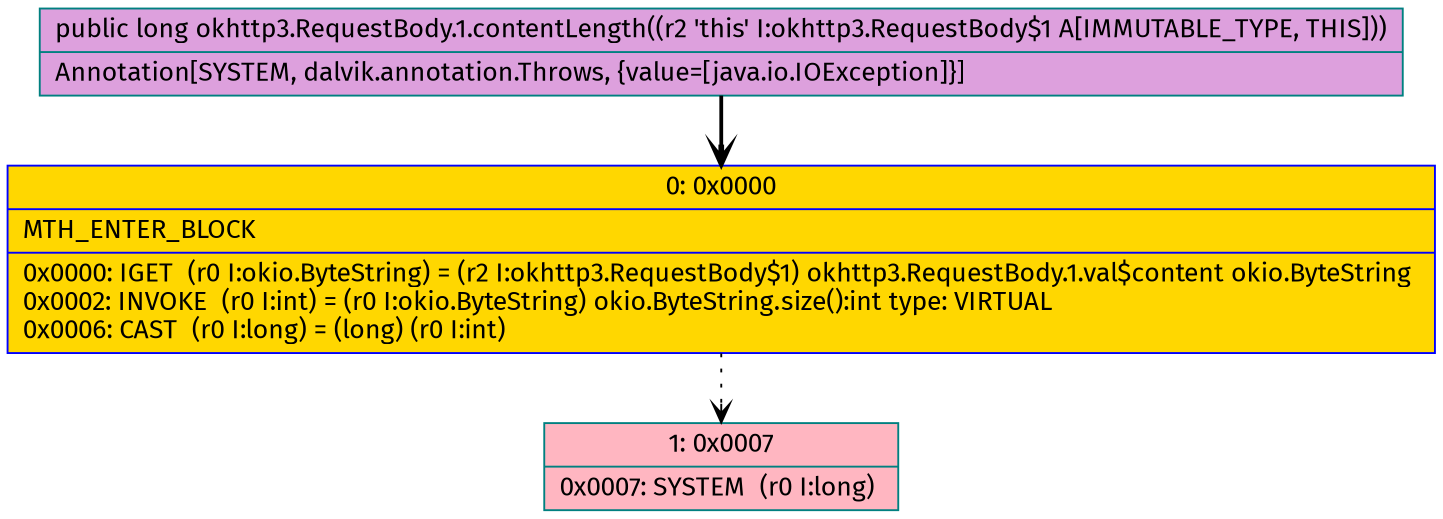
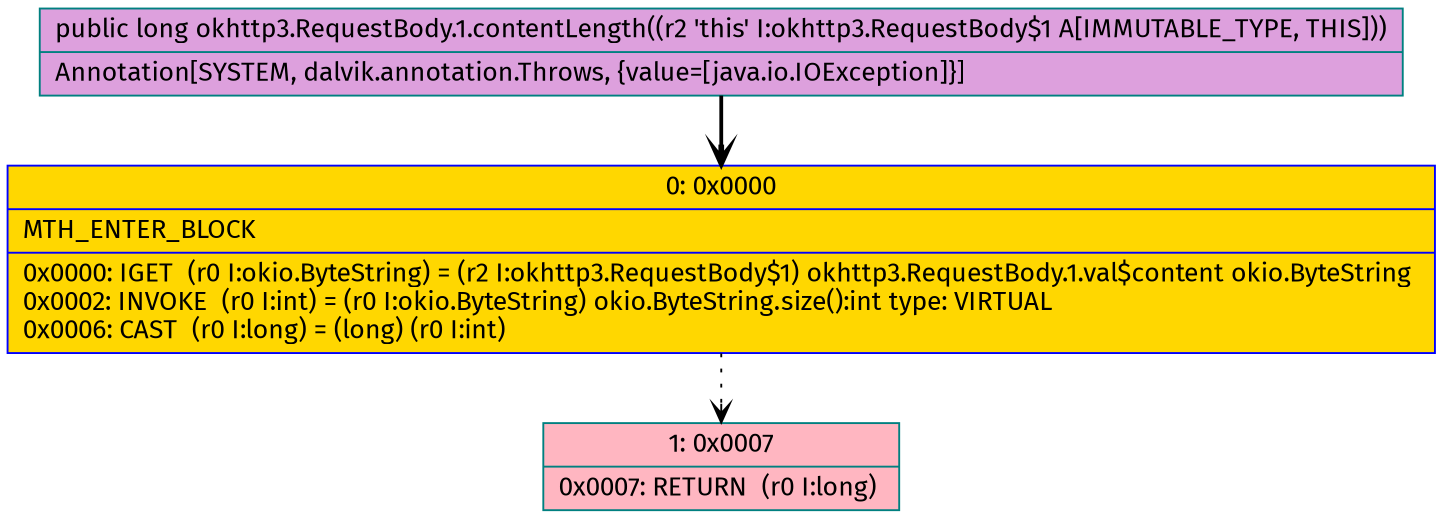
(721, 487) -> (721, 487)
